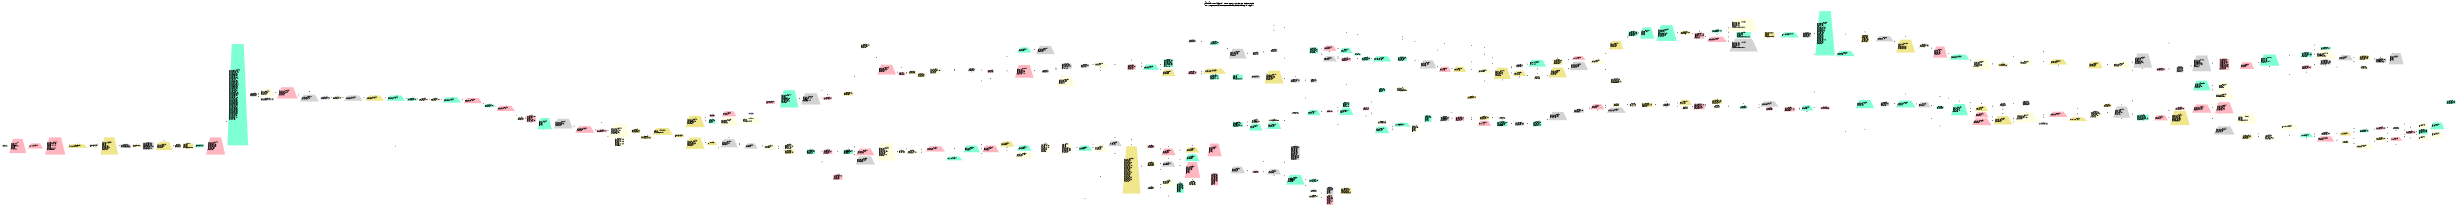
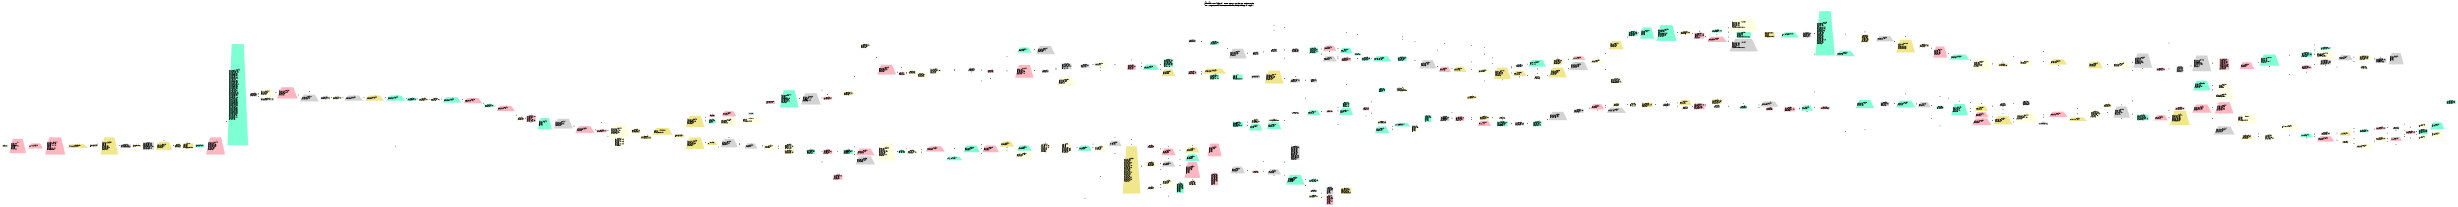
none -> (1295, 50)
(902, 152) -> (902, 152)
